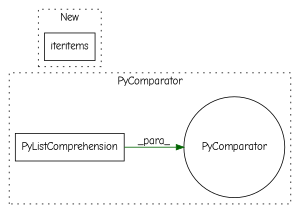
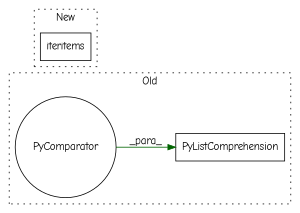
(150, 82) -> (150, 82)
(150, 147) -> (142, 147)
